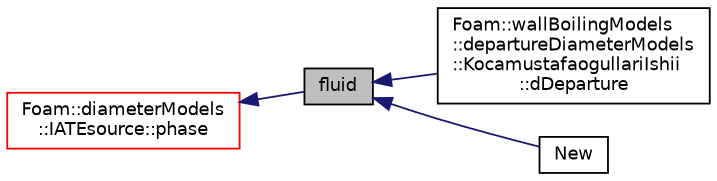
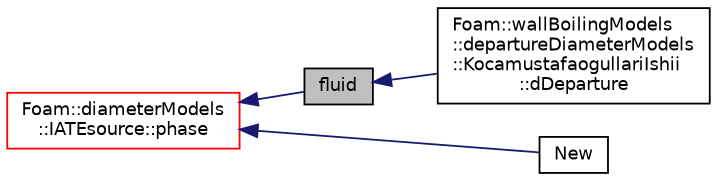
(465, 127) -> (399, 142)
